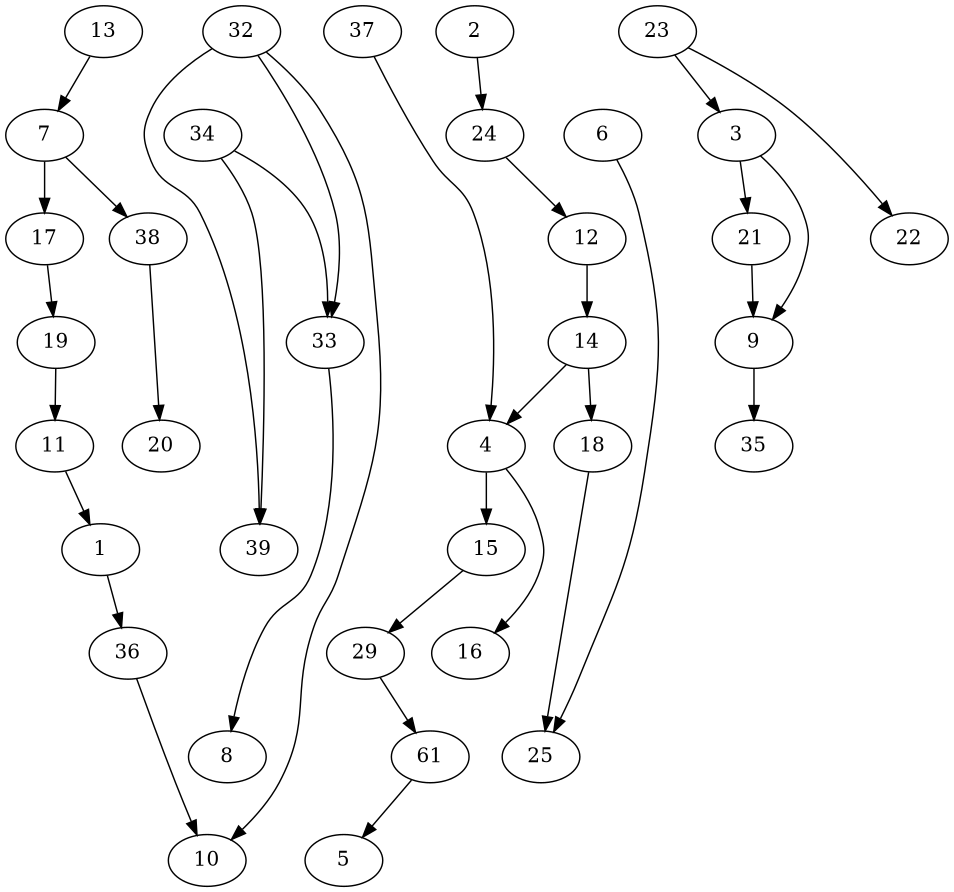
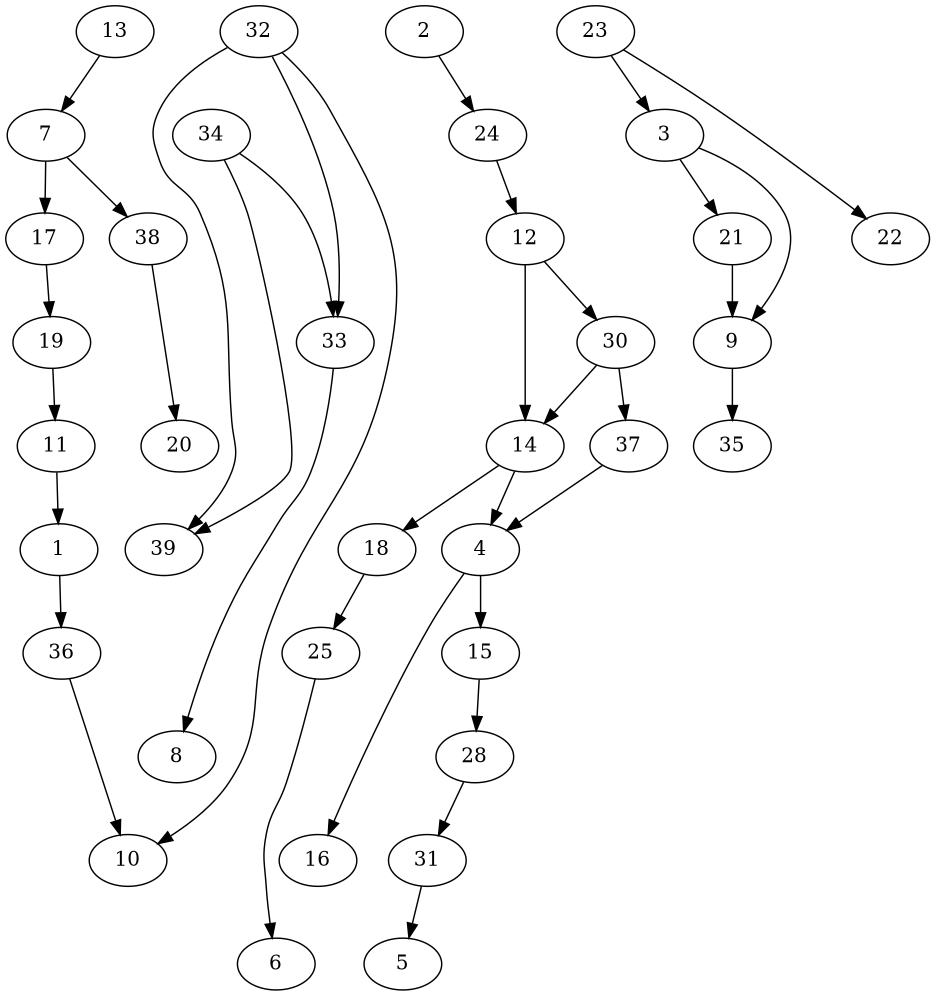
none -> (616, 342)
(649, 443) -> (279, 800)
(365, 653) -> (475, 757)
(430, 757) -> (427, 860)
